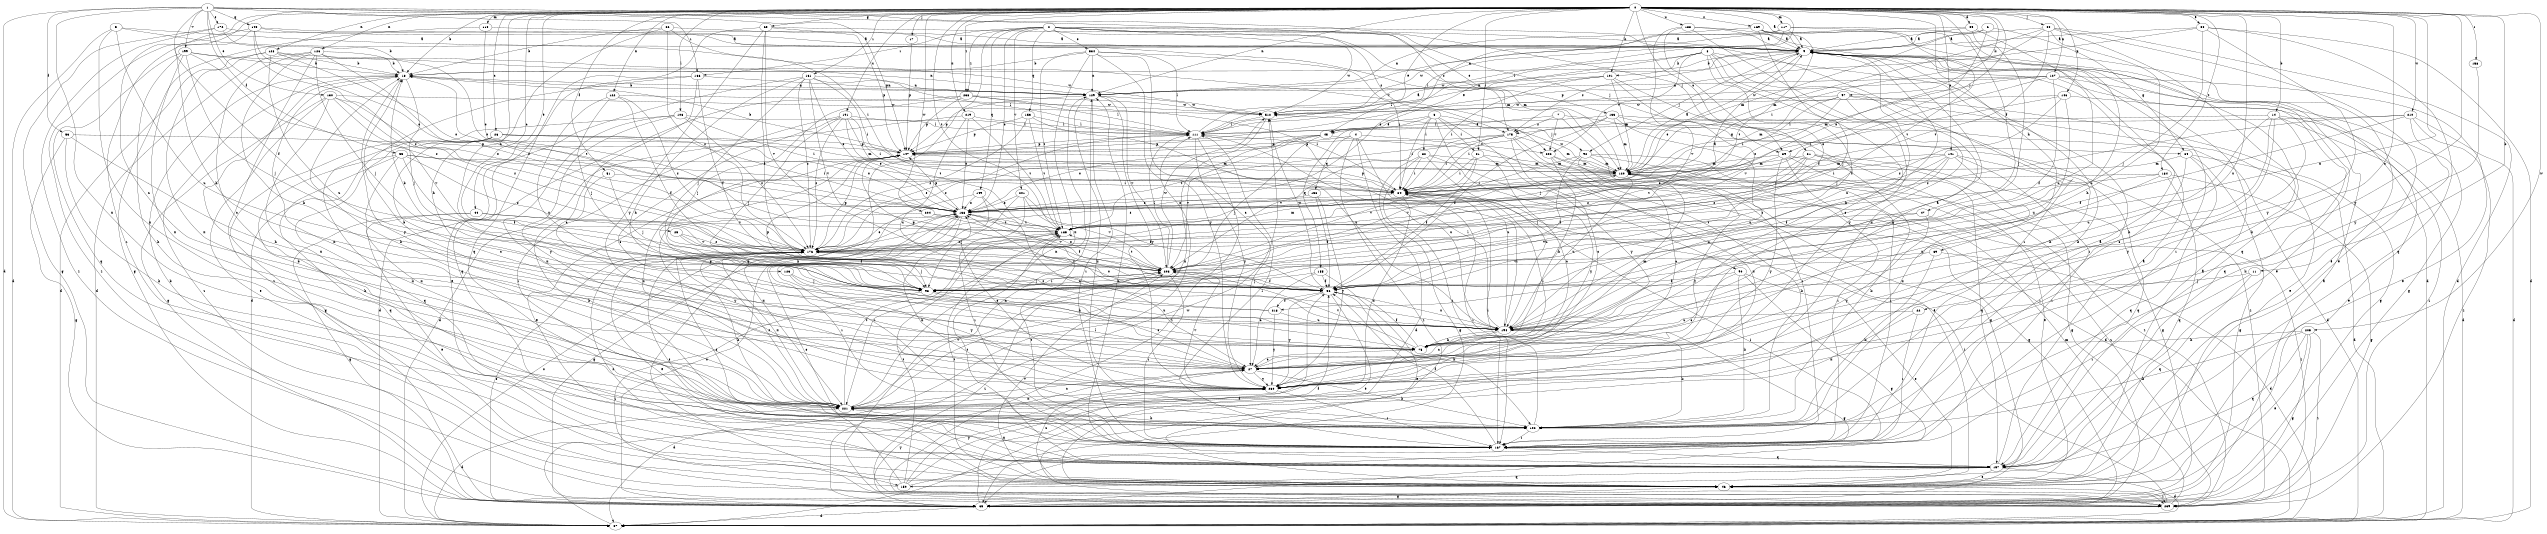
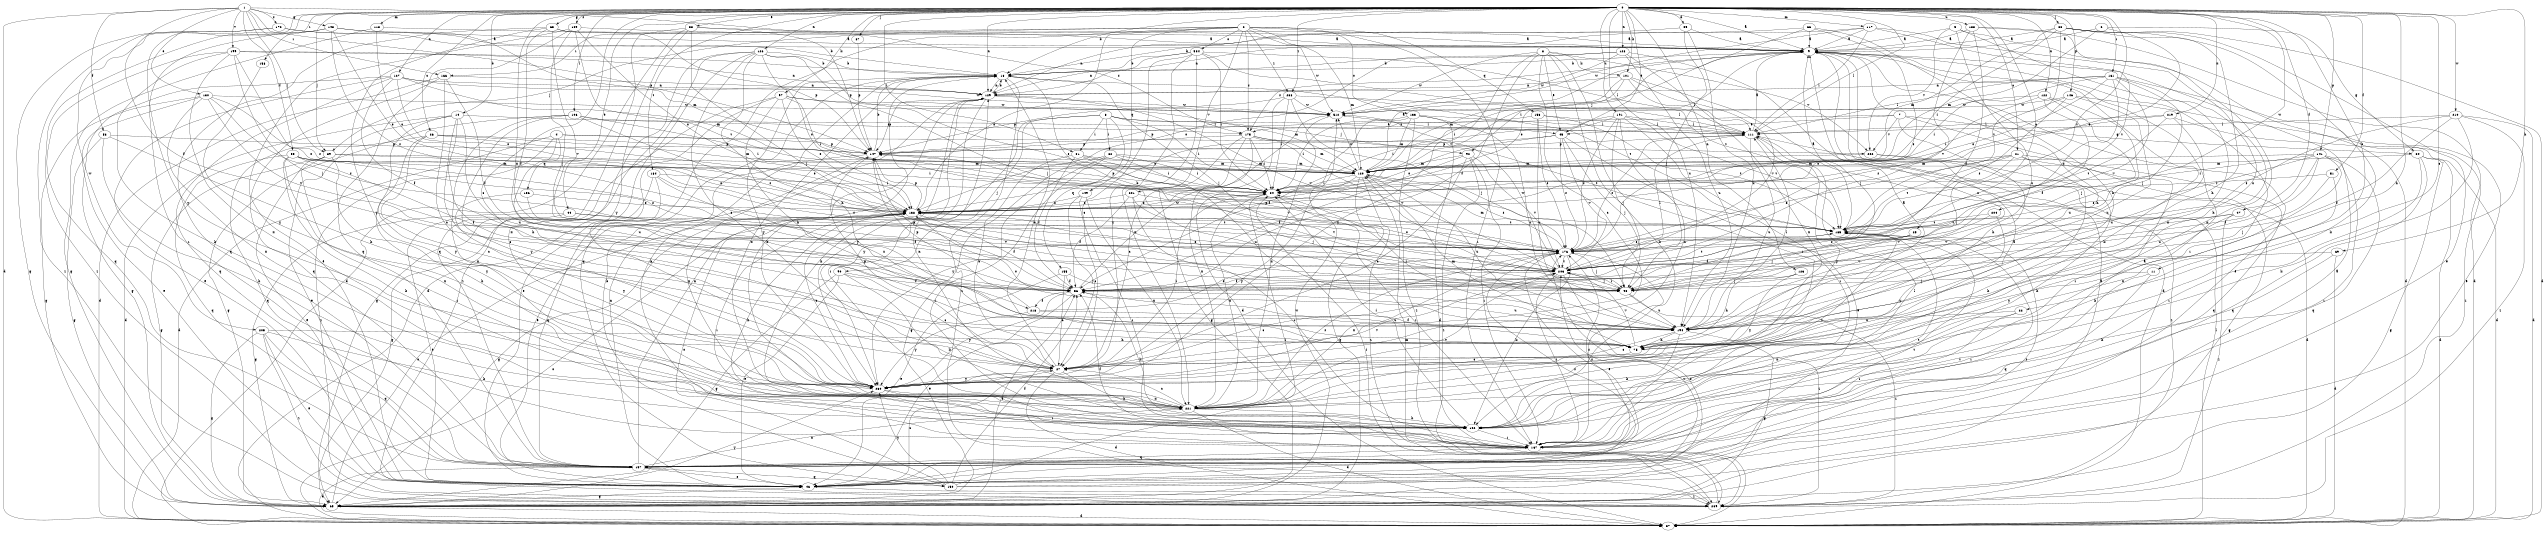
(912, 39) -> (858, 39)
(798, 262) -> (1772, 262)
(1545, 273) -> (1922, 275)
(292, 303) -> (612, 312)
